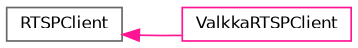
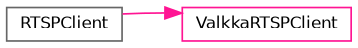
(161, 36) -> (144, 13)
